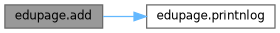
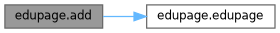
(211, 16) -> (211, 16)
